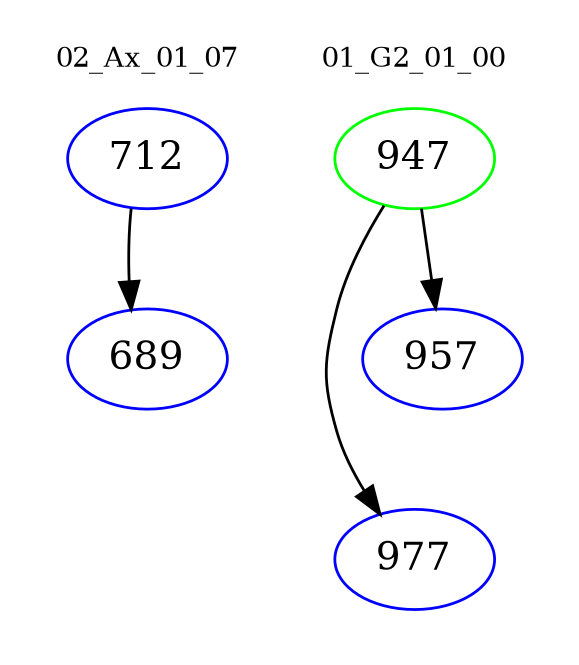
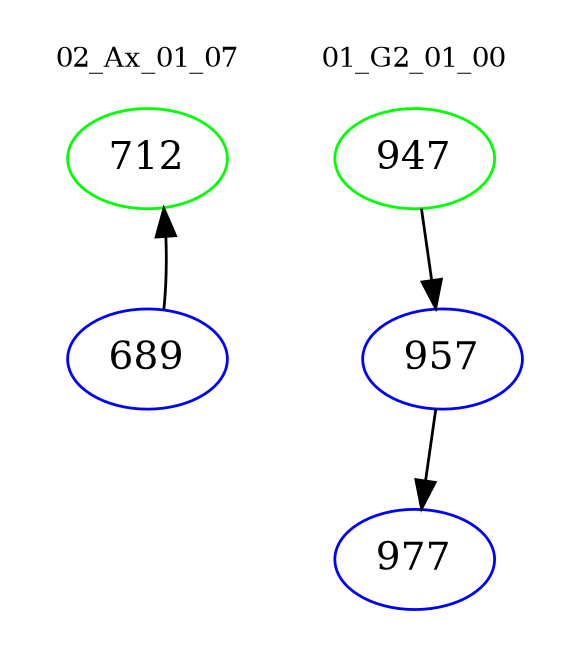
(148, 159) -> (148, 159)
(129, 245) -> (166, 273)
(329, 346) -> (431, 445)
